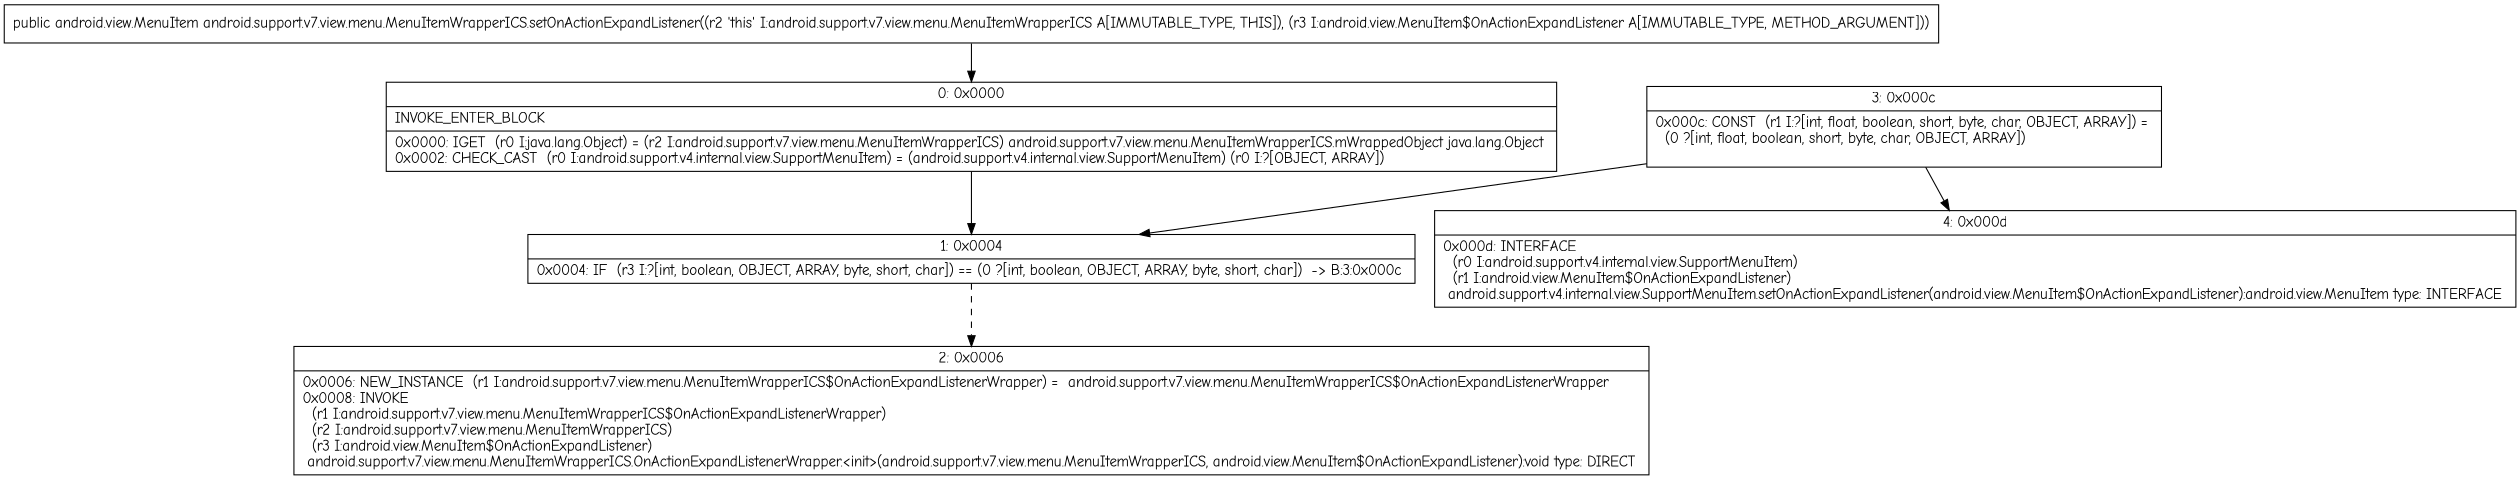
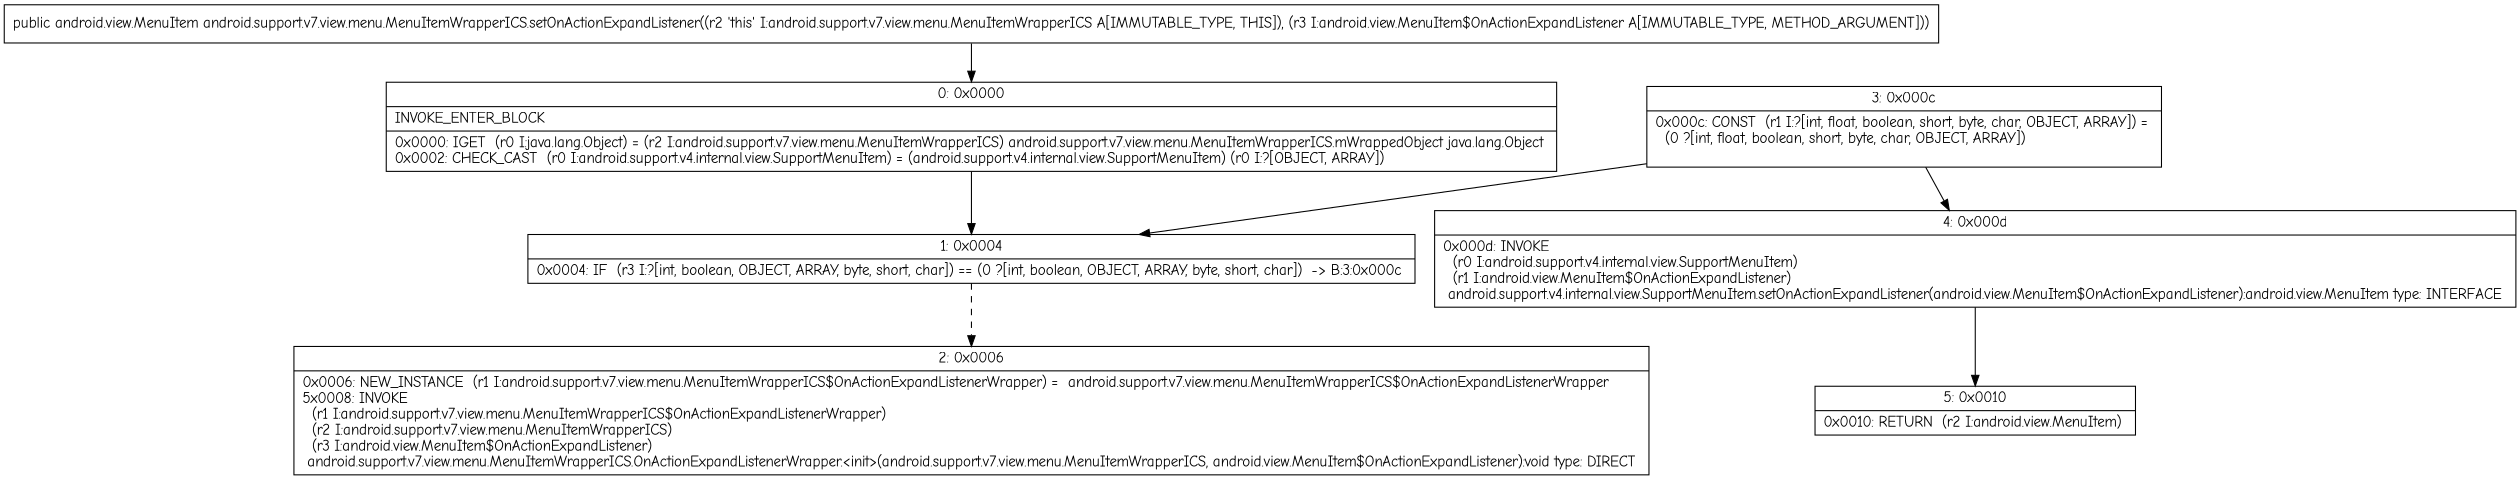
(1515, 247) -> (1501, 247)
(360, 398) -> (360, 398)
none -> (1975, 411)
